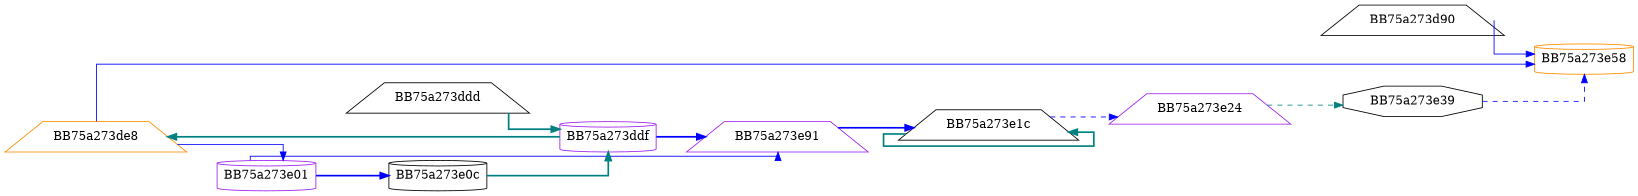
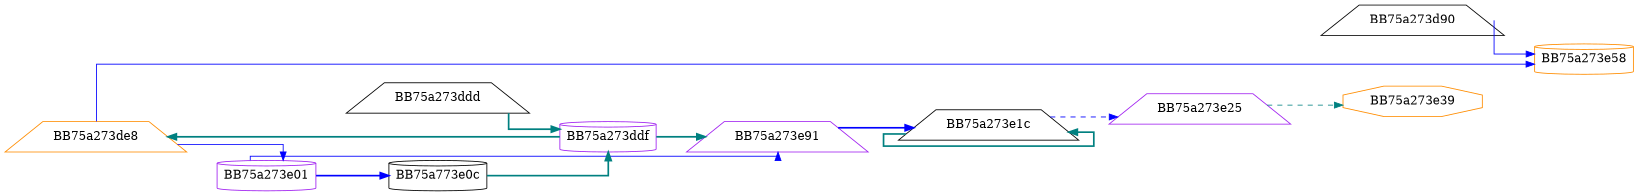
(1413, 101) -> (1413, 101)
(1543, 101) -> none
(1200, 109) -> (1200, 109)
(677, 137) -> (677, 137)
(438, 176) -> (438, 176)
